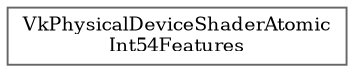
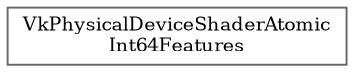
(177, 36) -> (177, 36)
